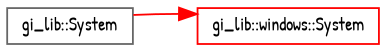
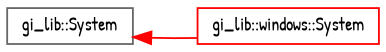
(156, 14) -> (174, 38)
